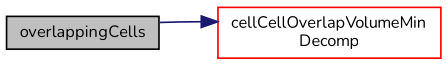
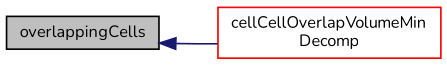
(180, 22) -> (197, 44)
